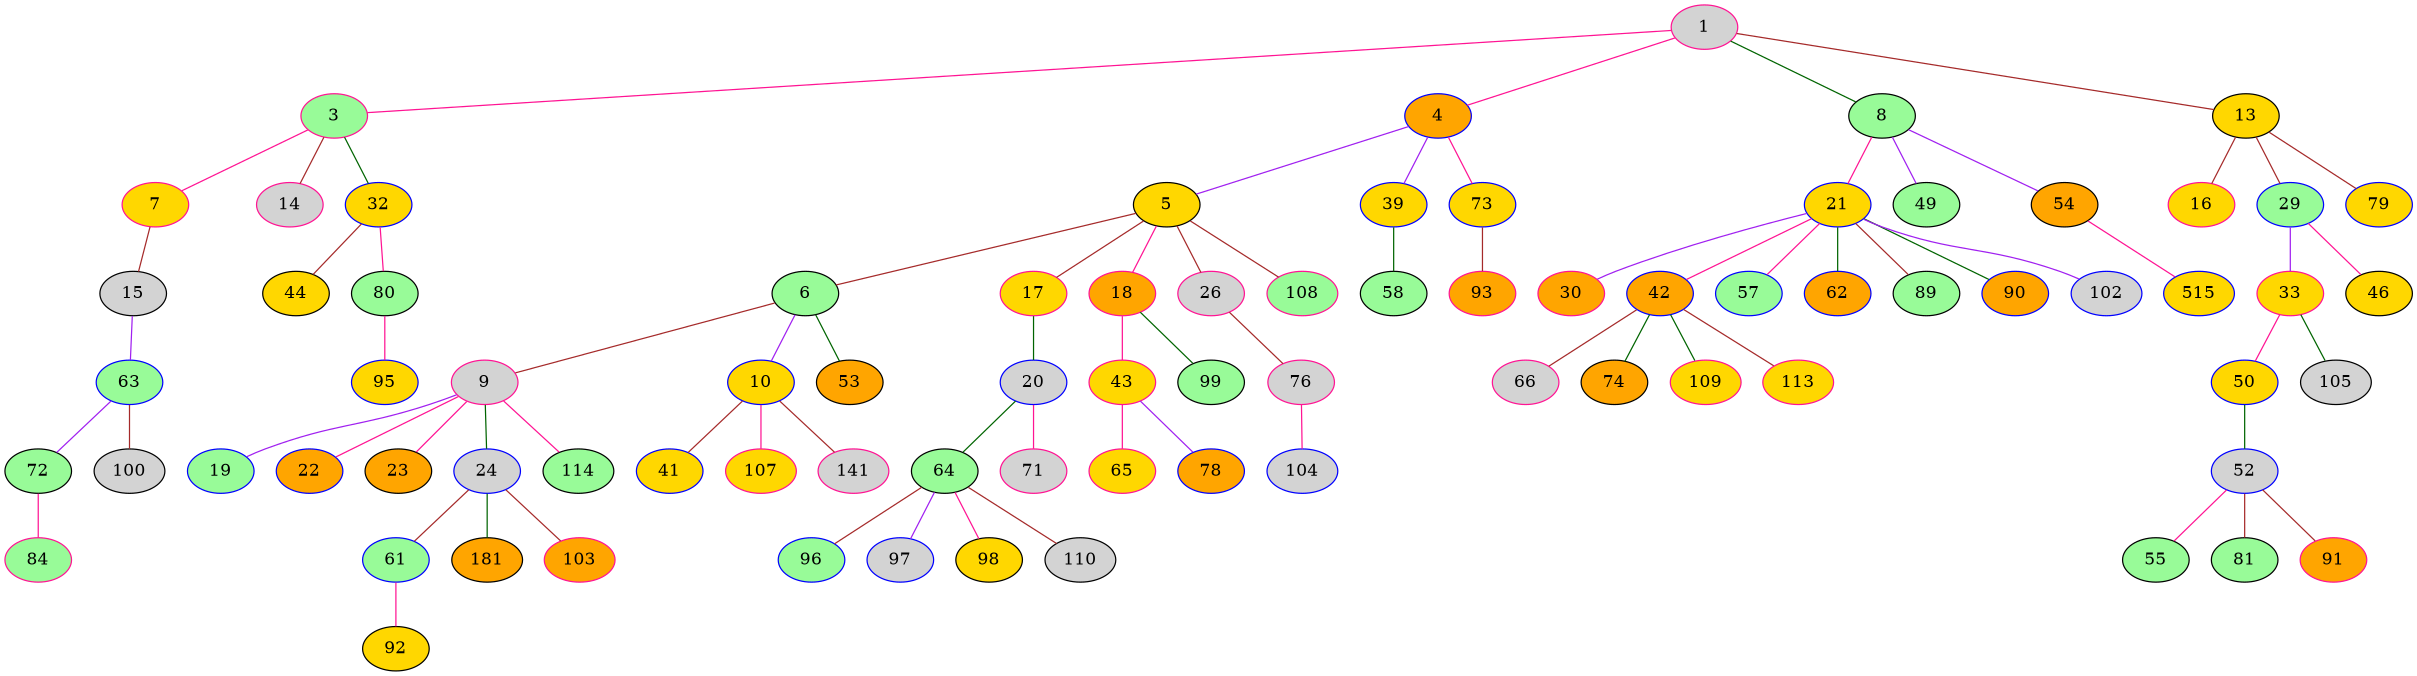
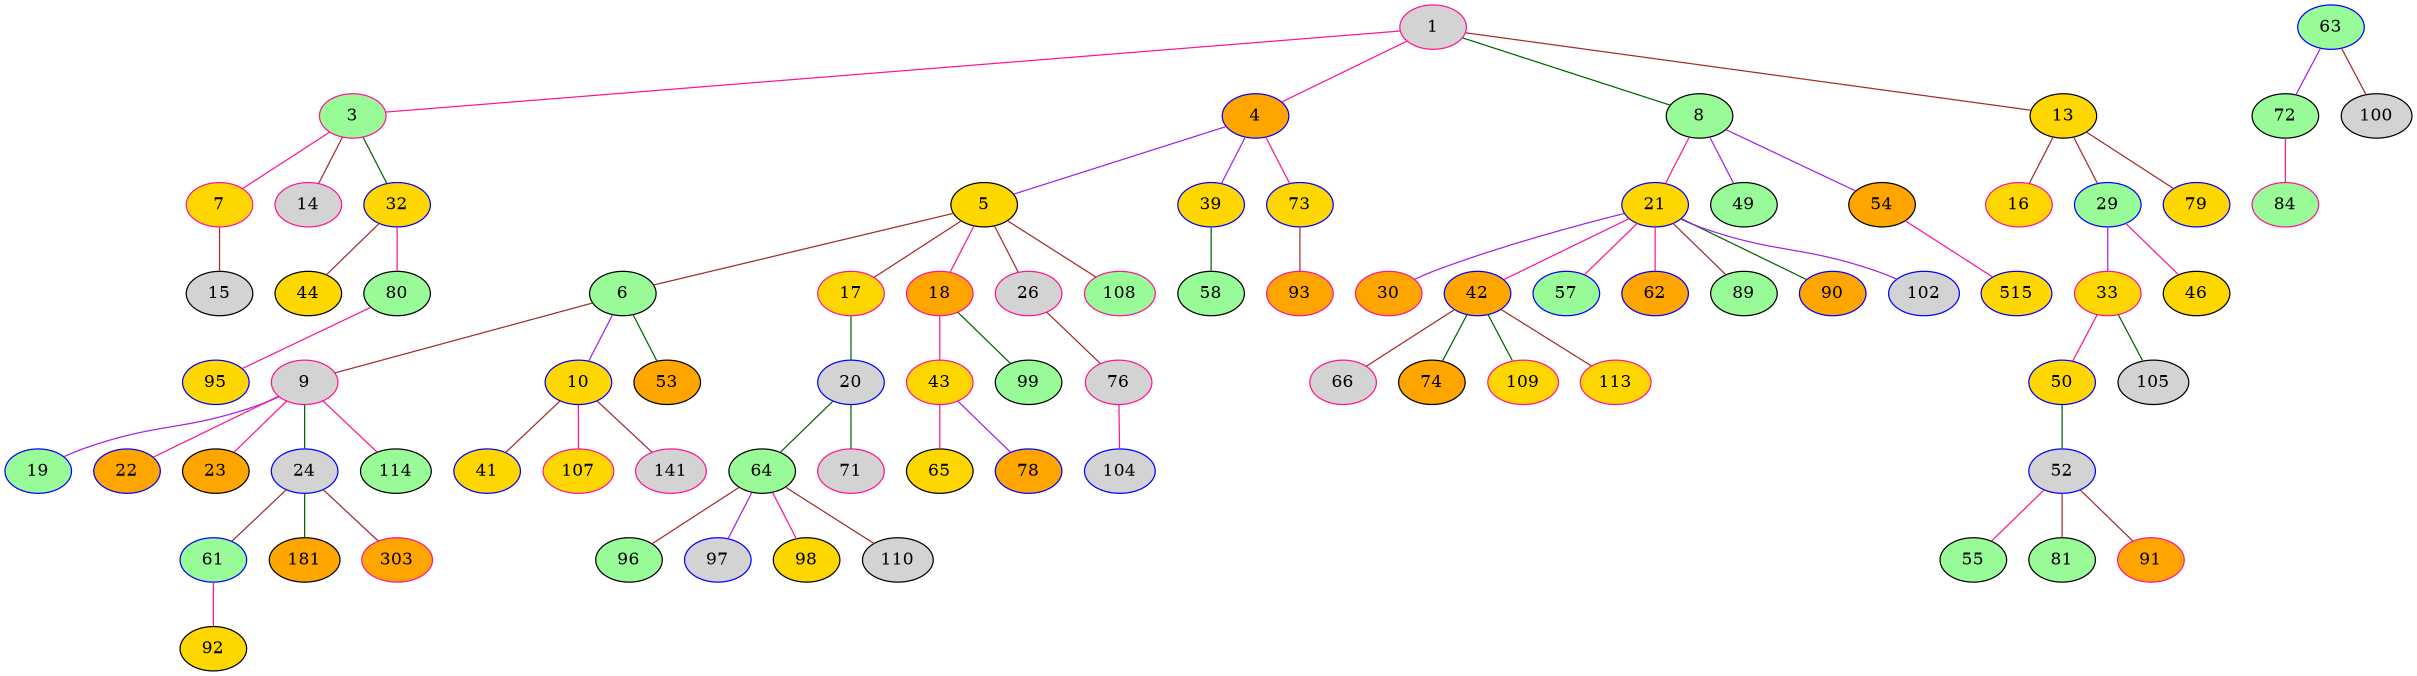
(1838, 249) -> (1655, 249)
(131, 338) -> none
(1034, 427) -> (851, 427)
(1122, 471) -> (940, 471)
(580, 560) -> (397, 560)
(812, 560) -> (629, 560)
